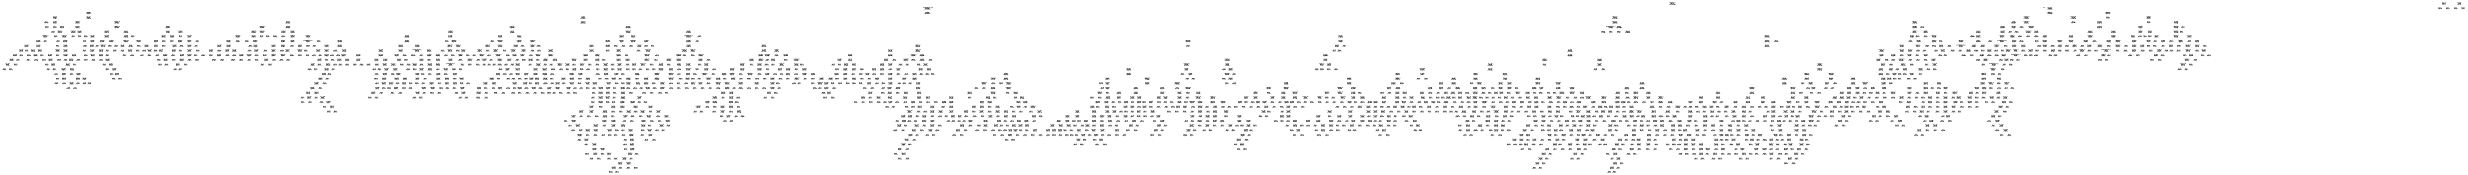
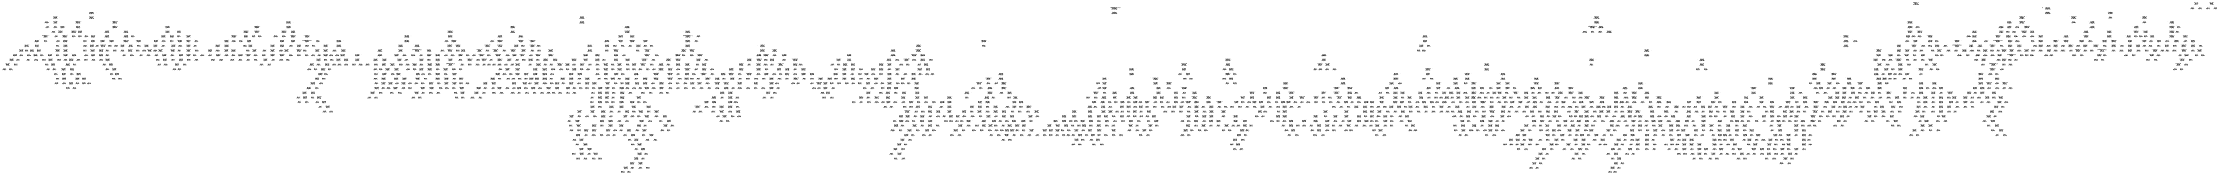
none -> (1798, 112)
